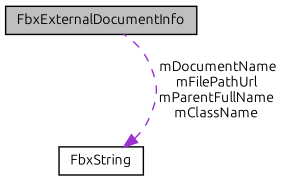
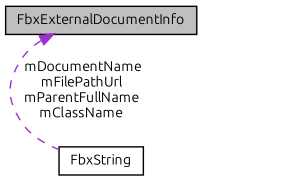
(156, 84) -> (11, 100)
